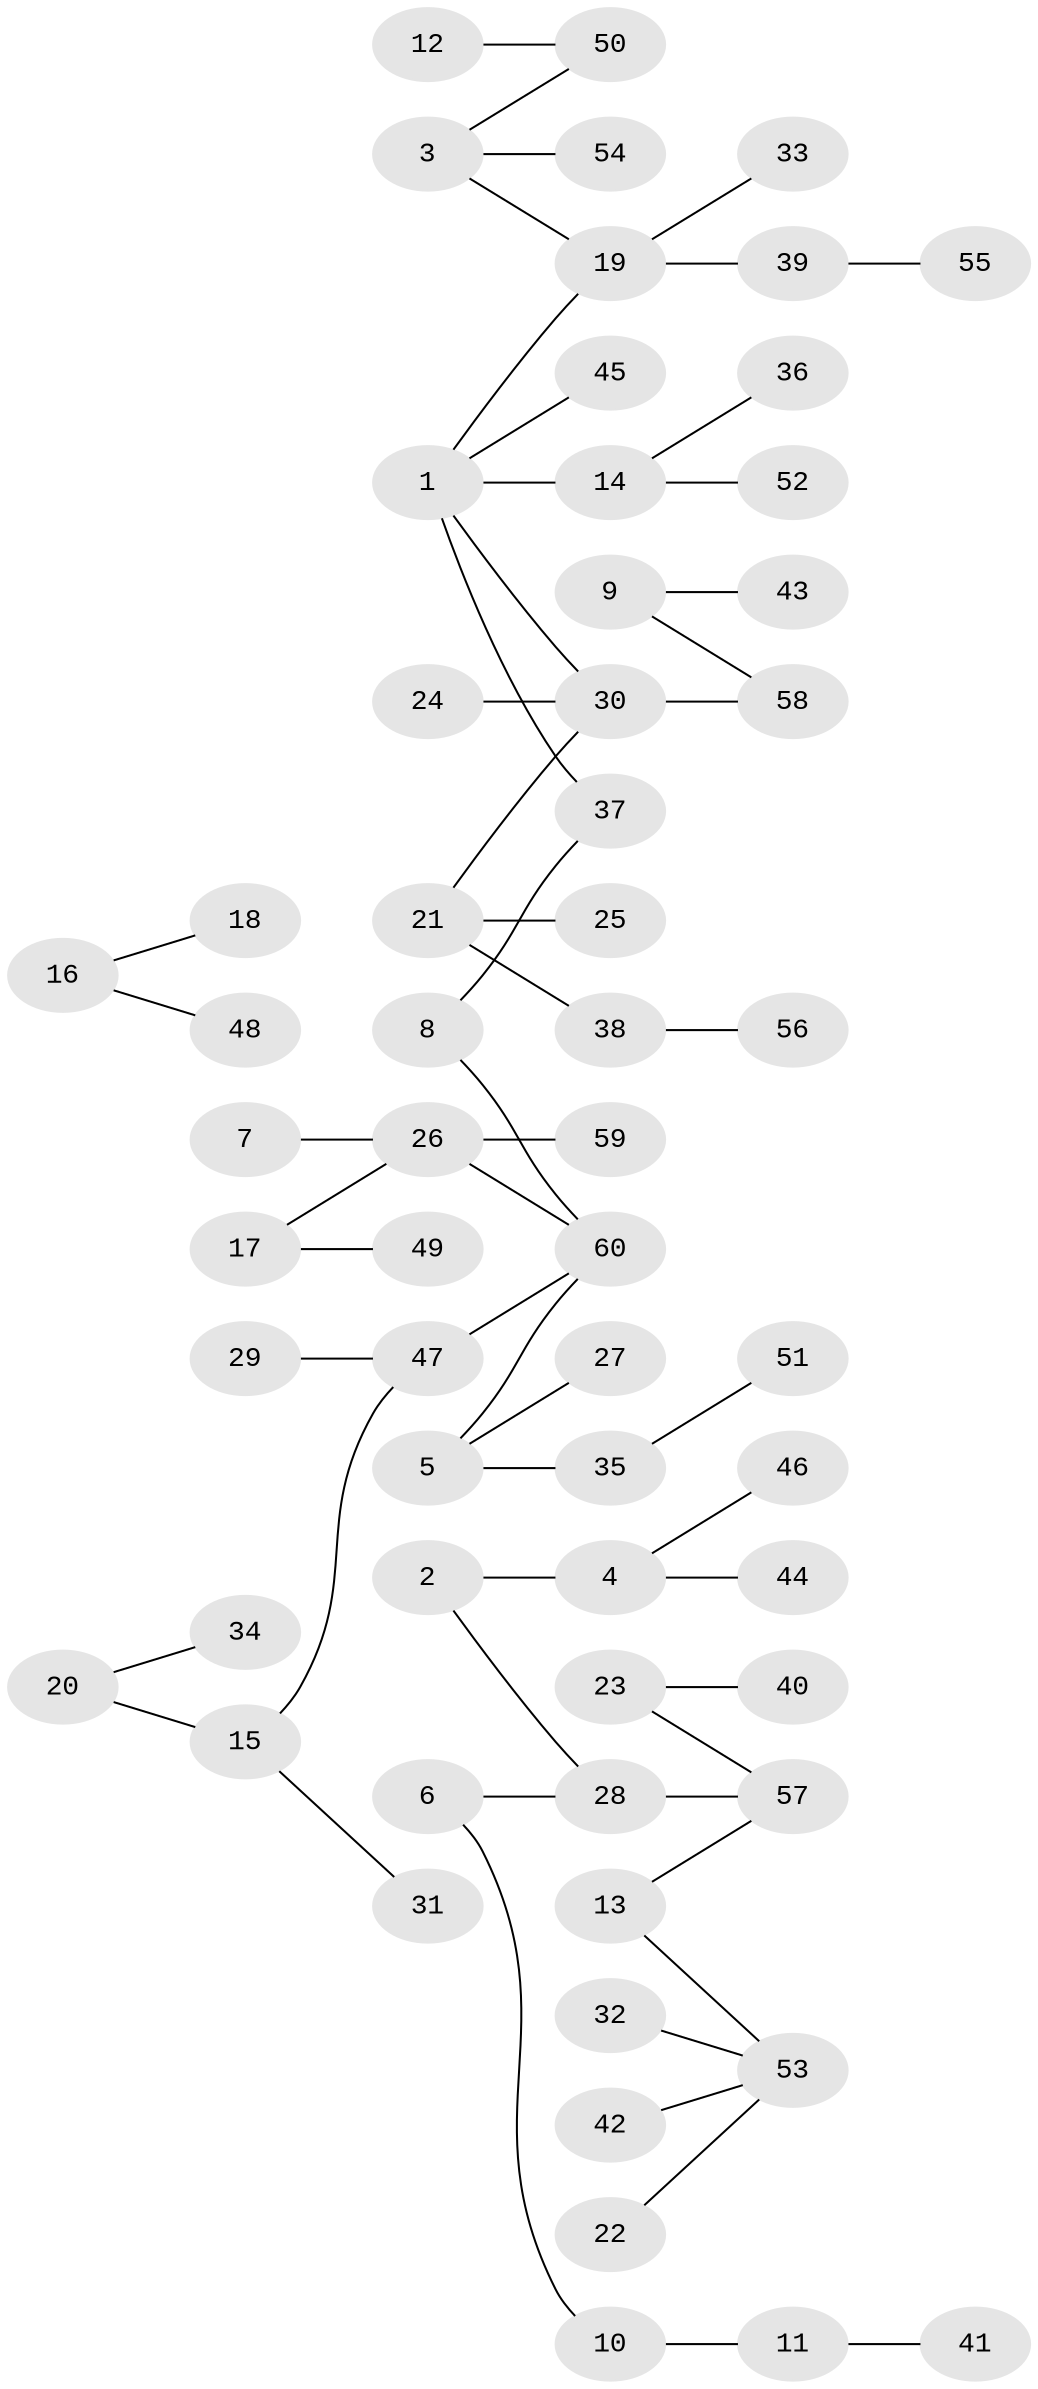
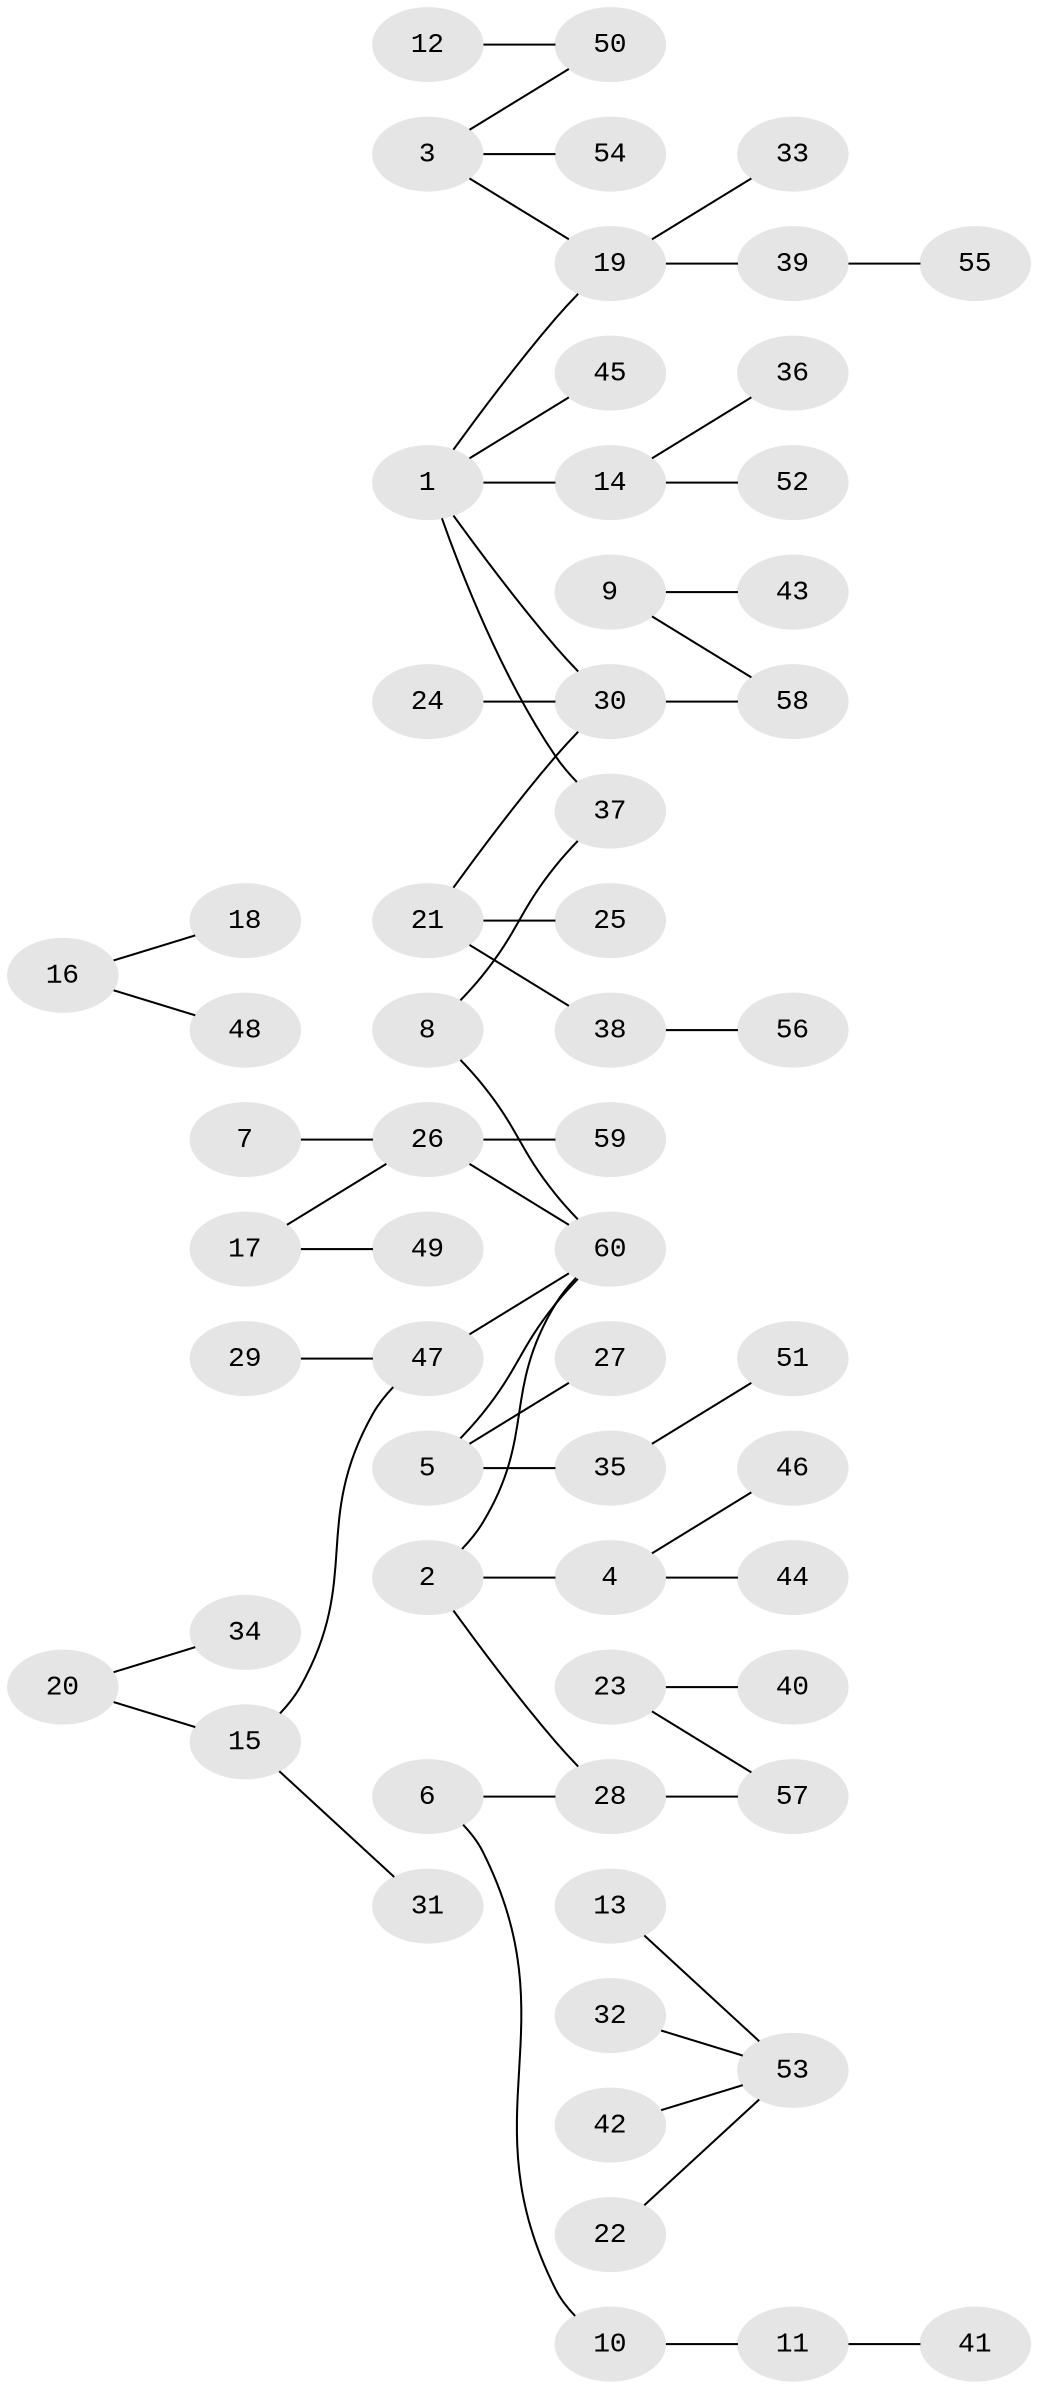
none -> (515, 1435)
(702, 1851) -> none
